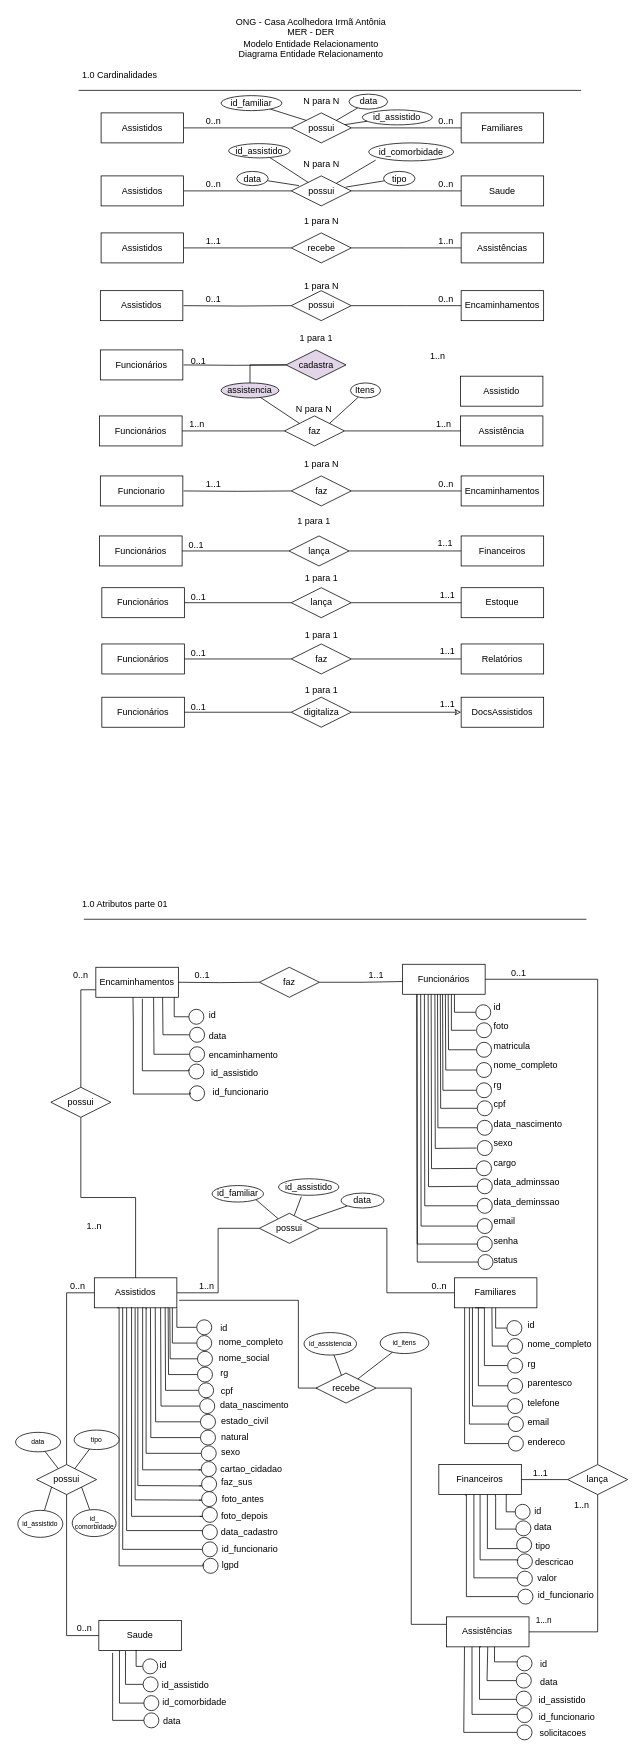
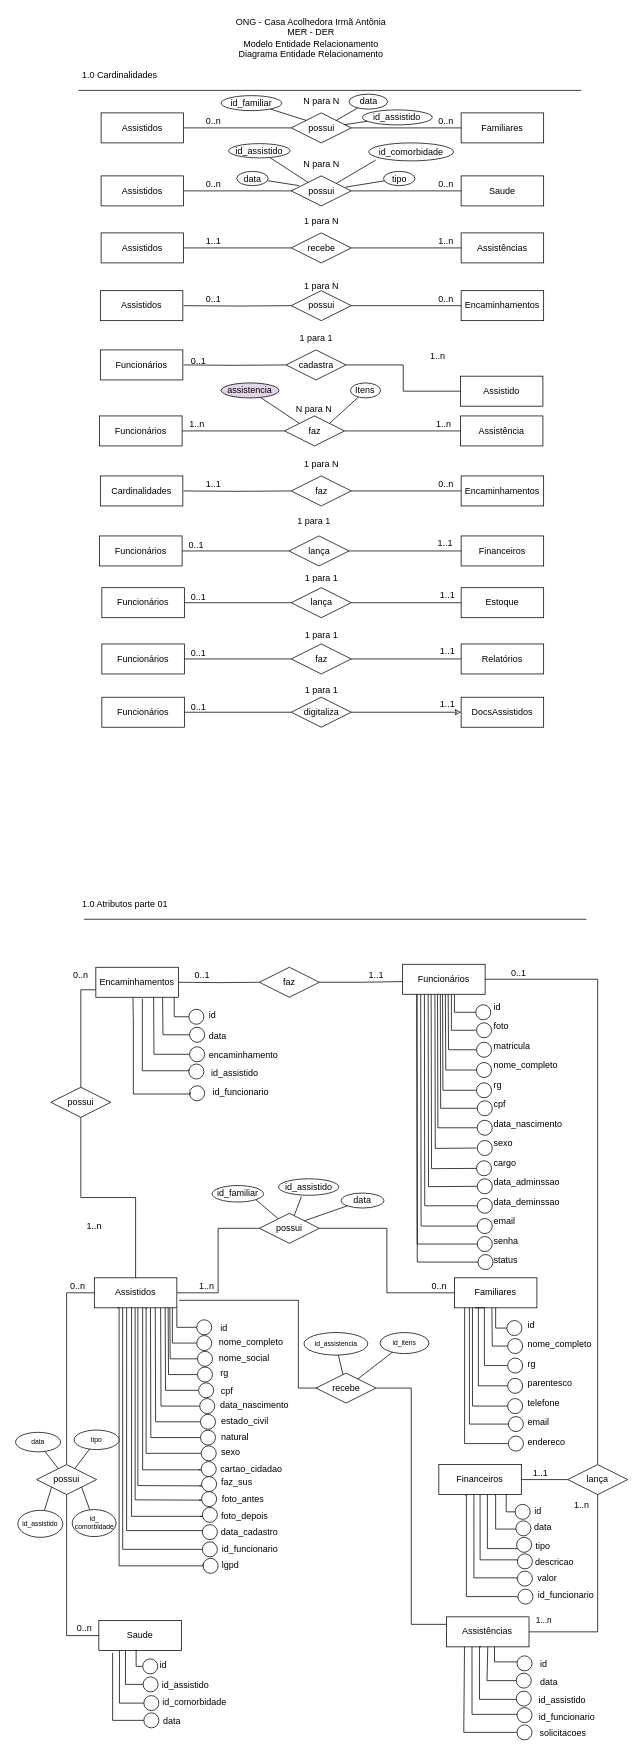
(316, 365) -> (316, 365)
(250, 374) -> (403, 378)
(141, 491) -> (141, 491)
(330, 1344) -> (336, 1344)
